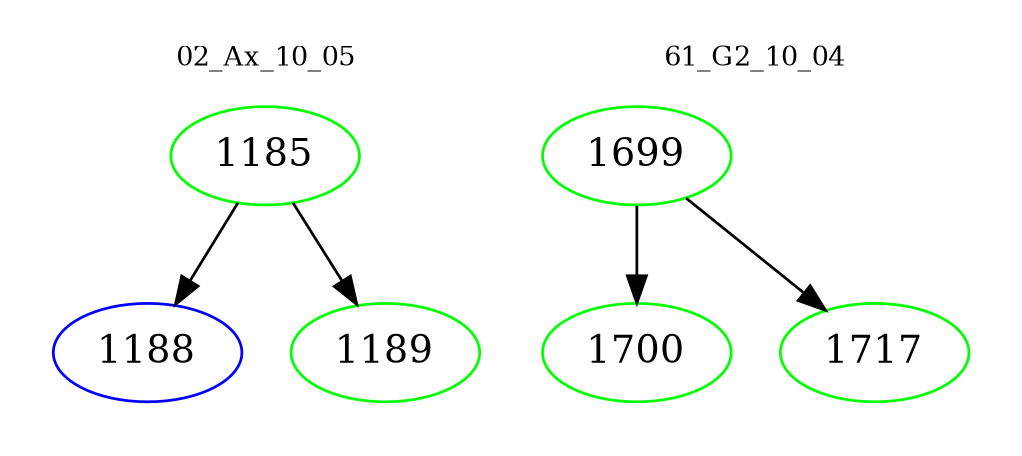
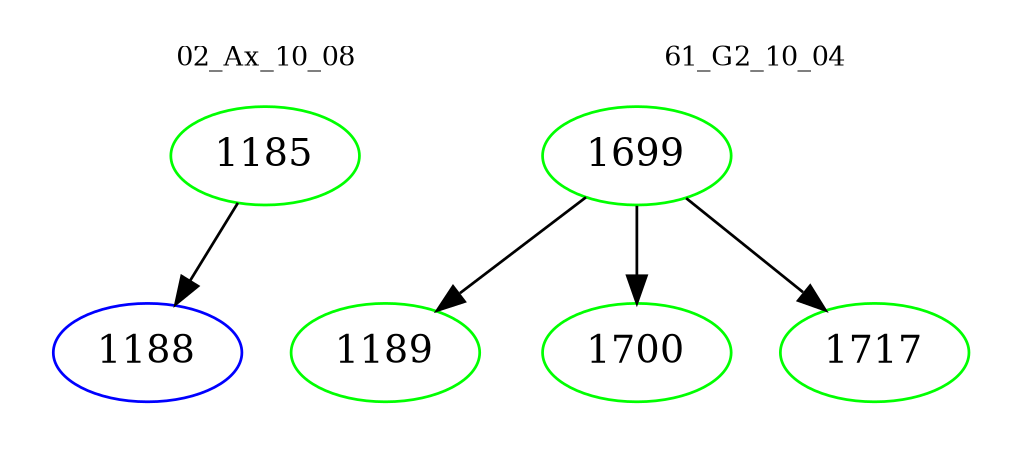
(266, 59) -> (266, 59)
(317, 242) -> (539, 233)
